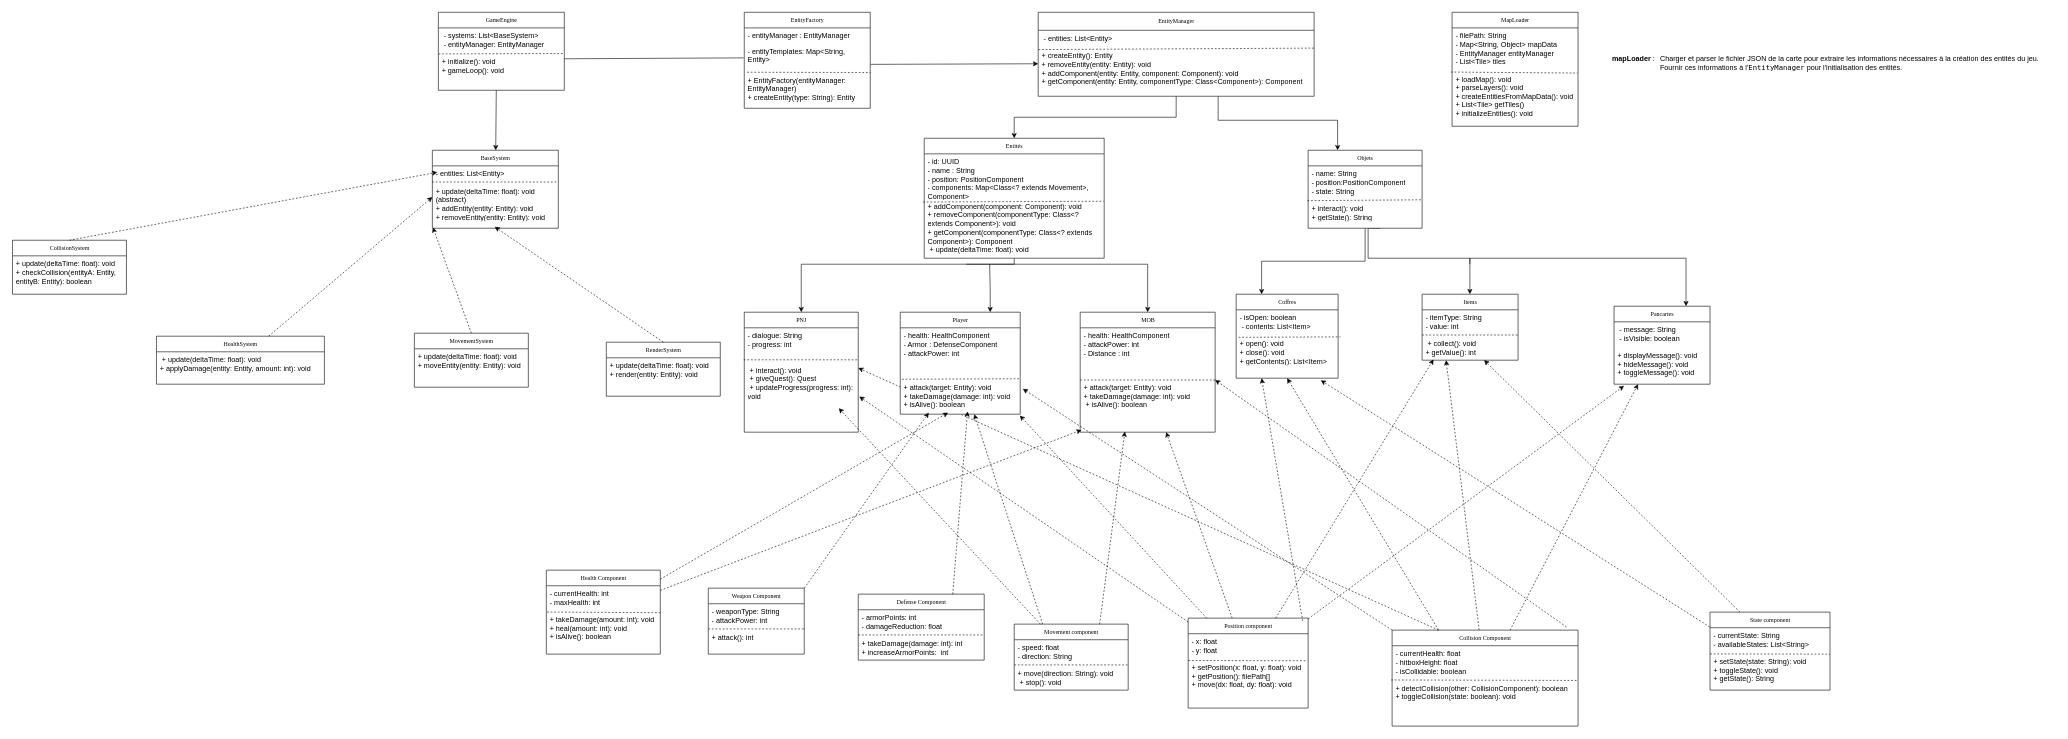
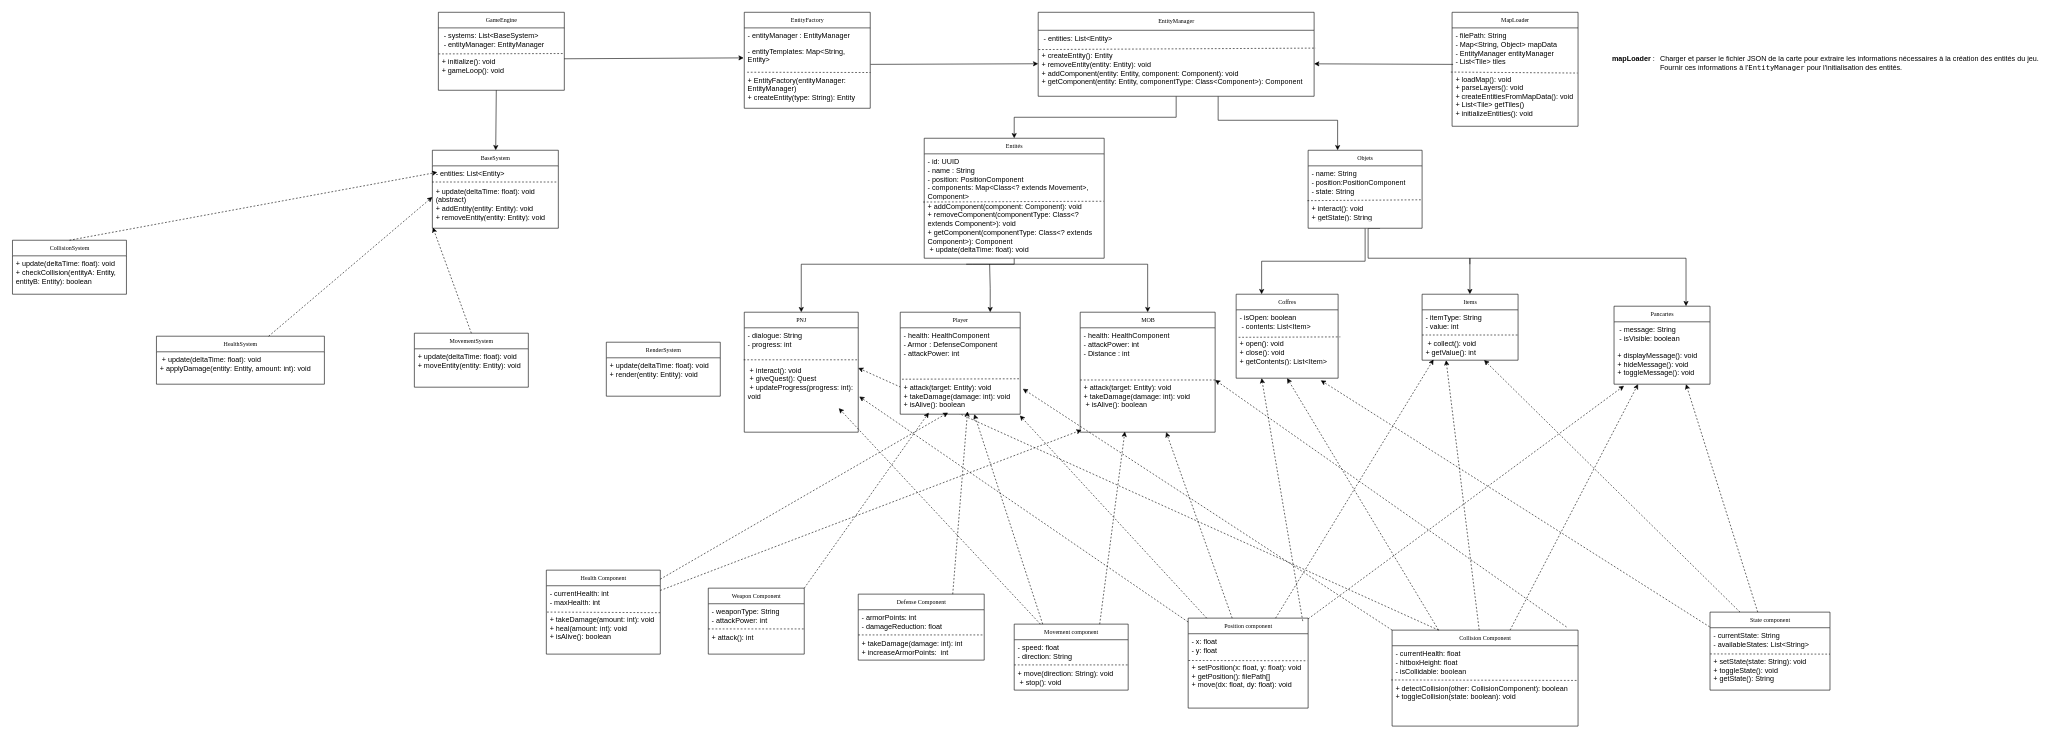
(740, 58) -> (738, 58)
none -> (1447, 64)
(560, 272) -> none
none -> (1744, 568)
